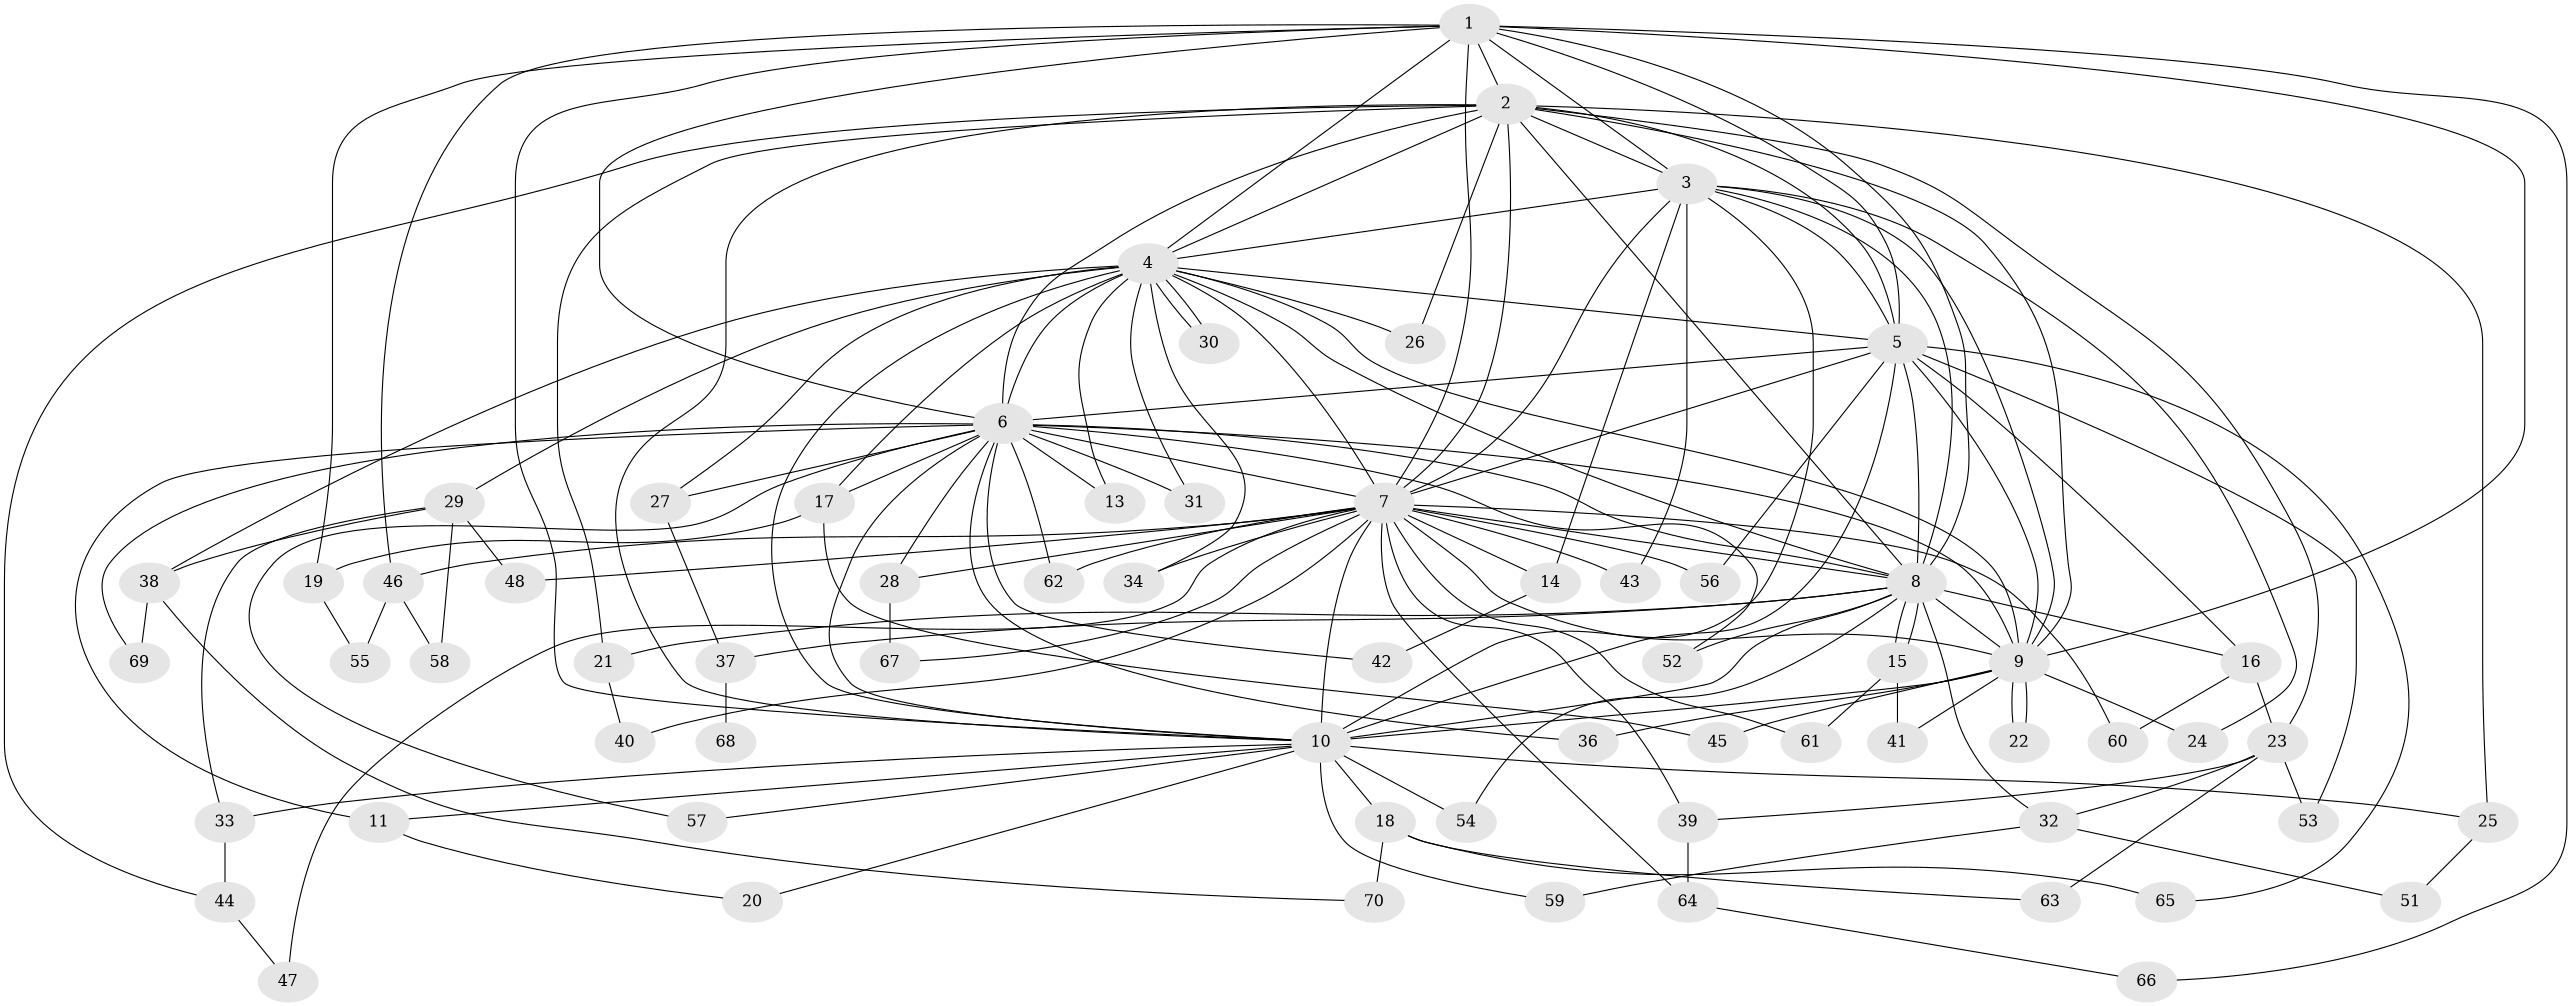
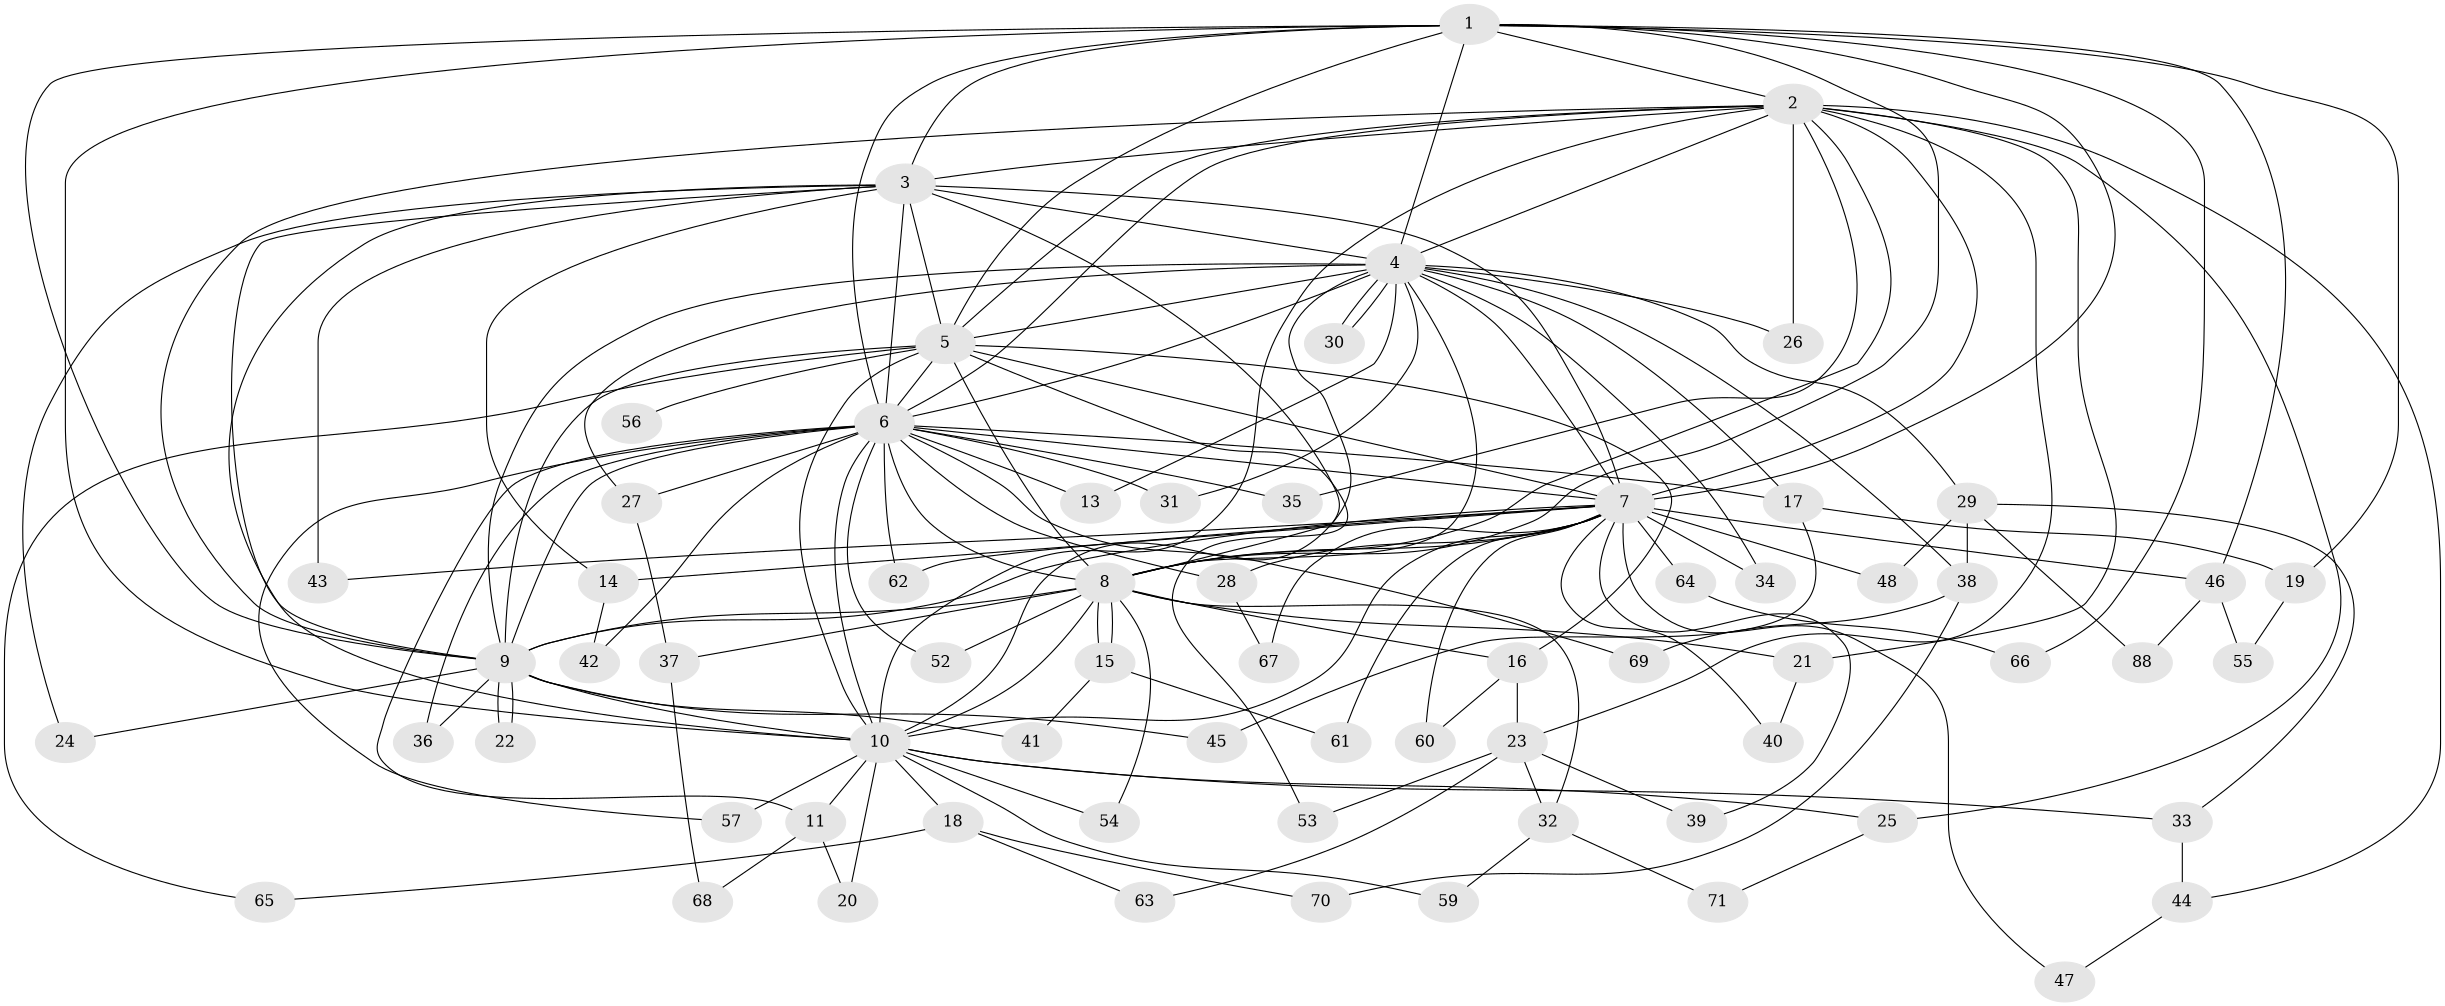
none -> (895, 309)
none -> (1292, 503)
(1558, 537) -> none
(440, 663) -> (2142, 663)
none -> (759, 862)
(1688, 862) -> none
(2411, 902) -> (1718, 902)
